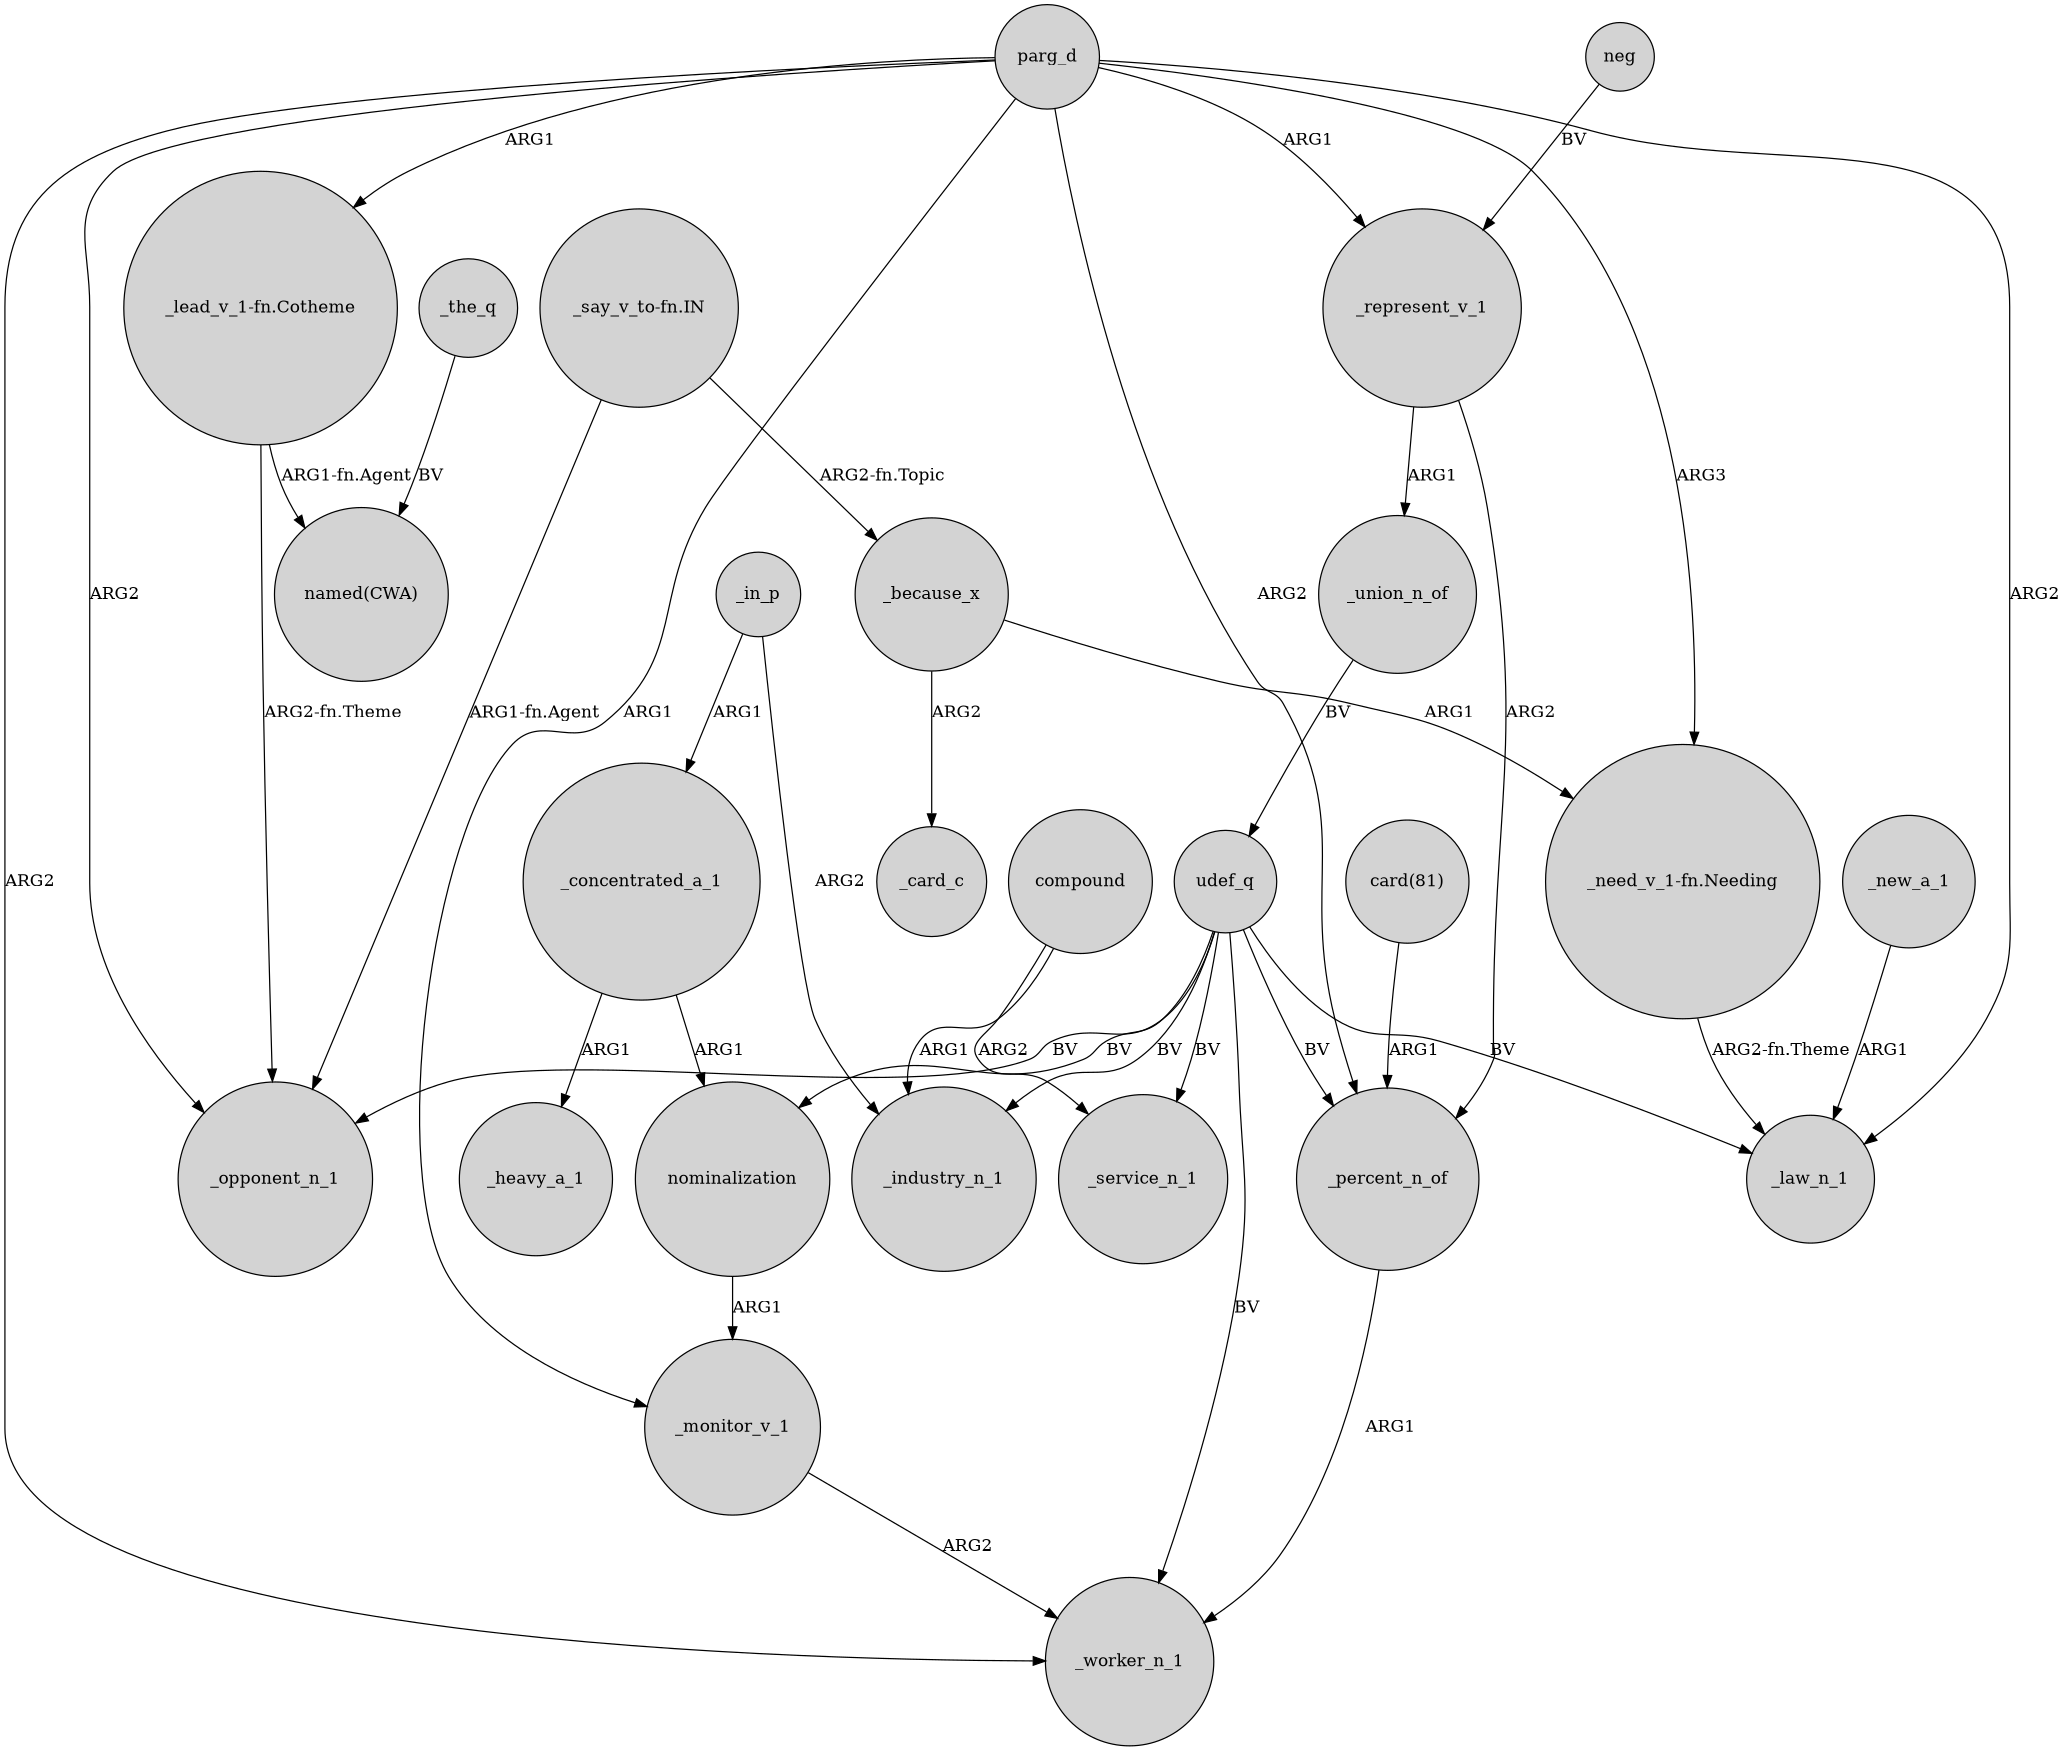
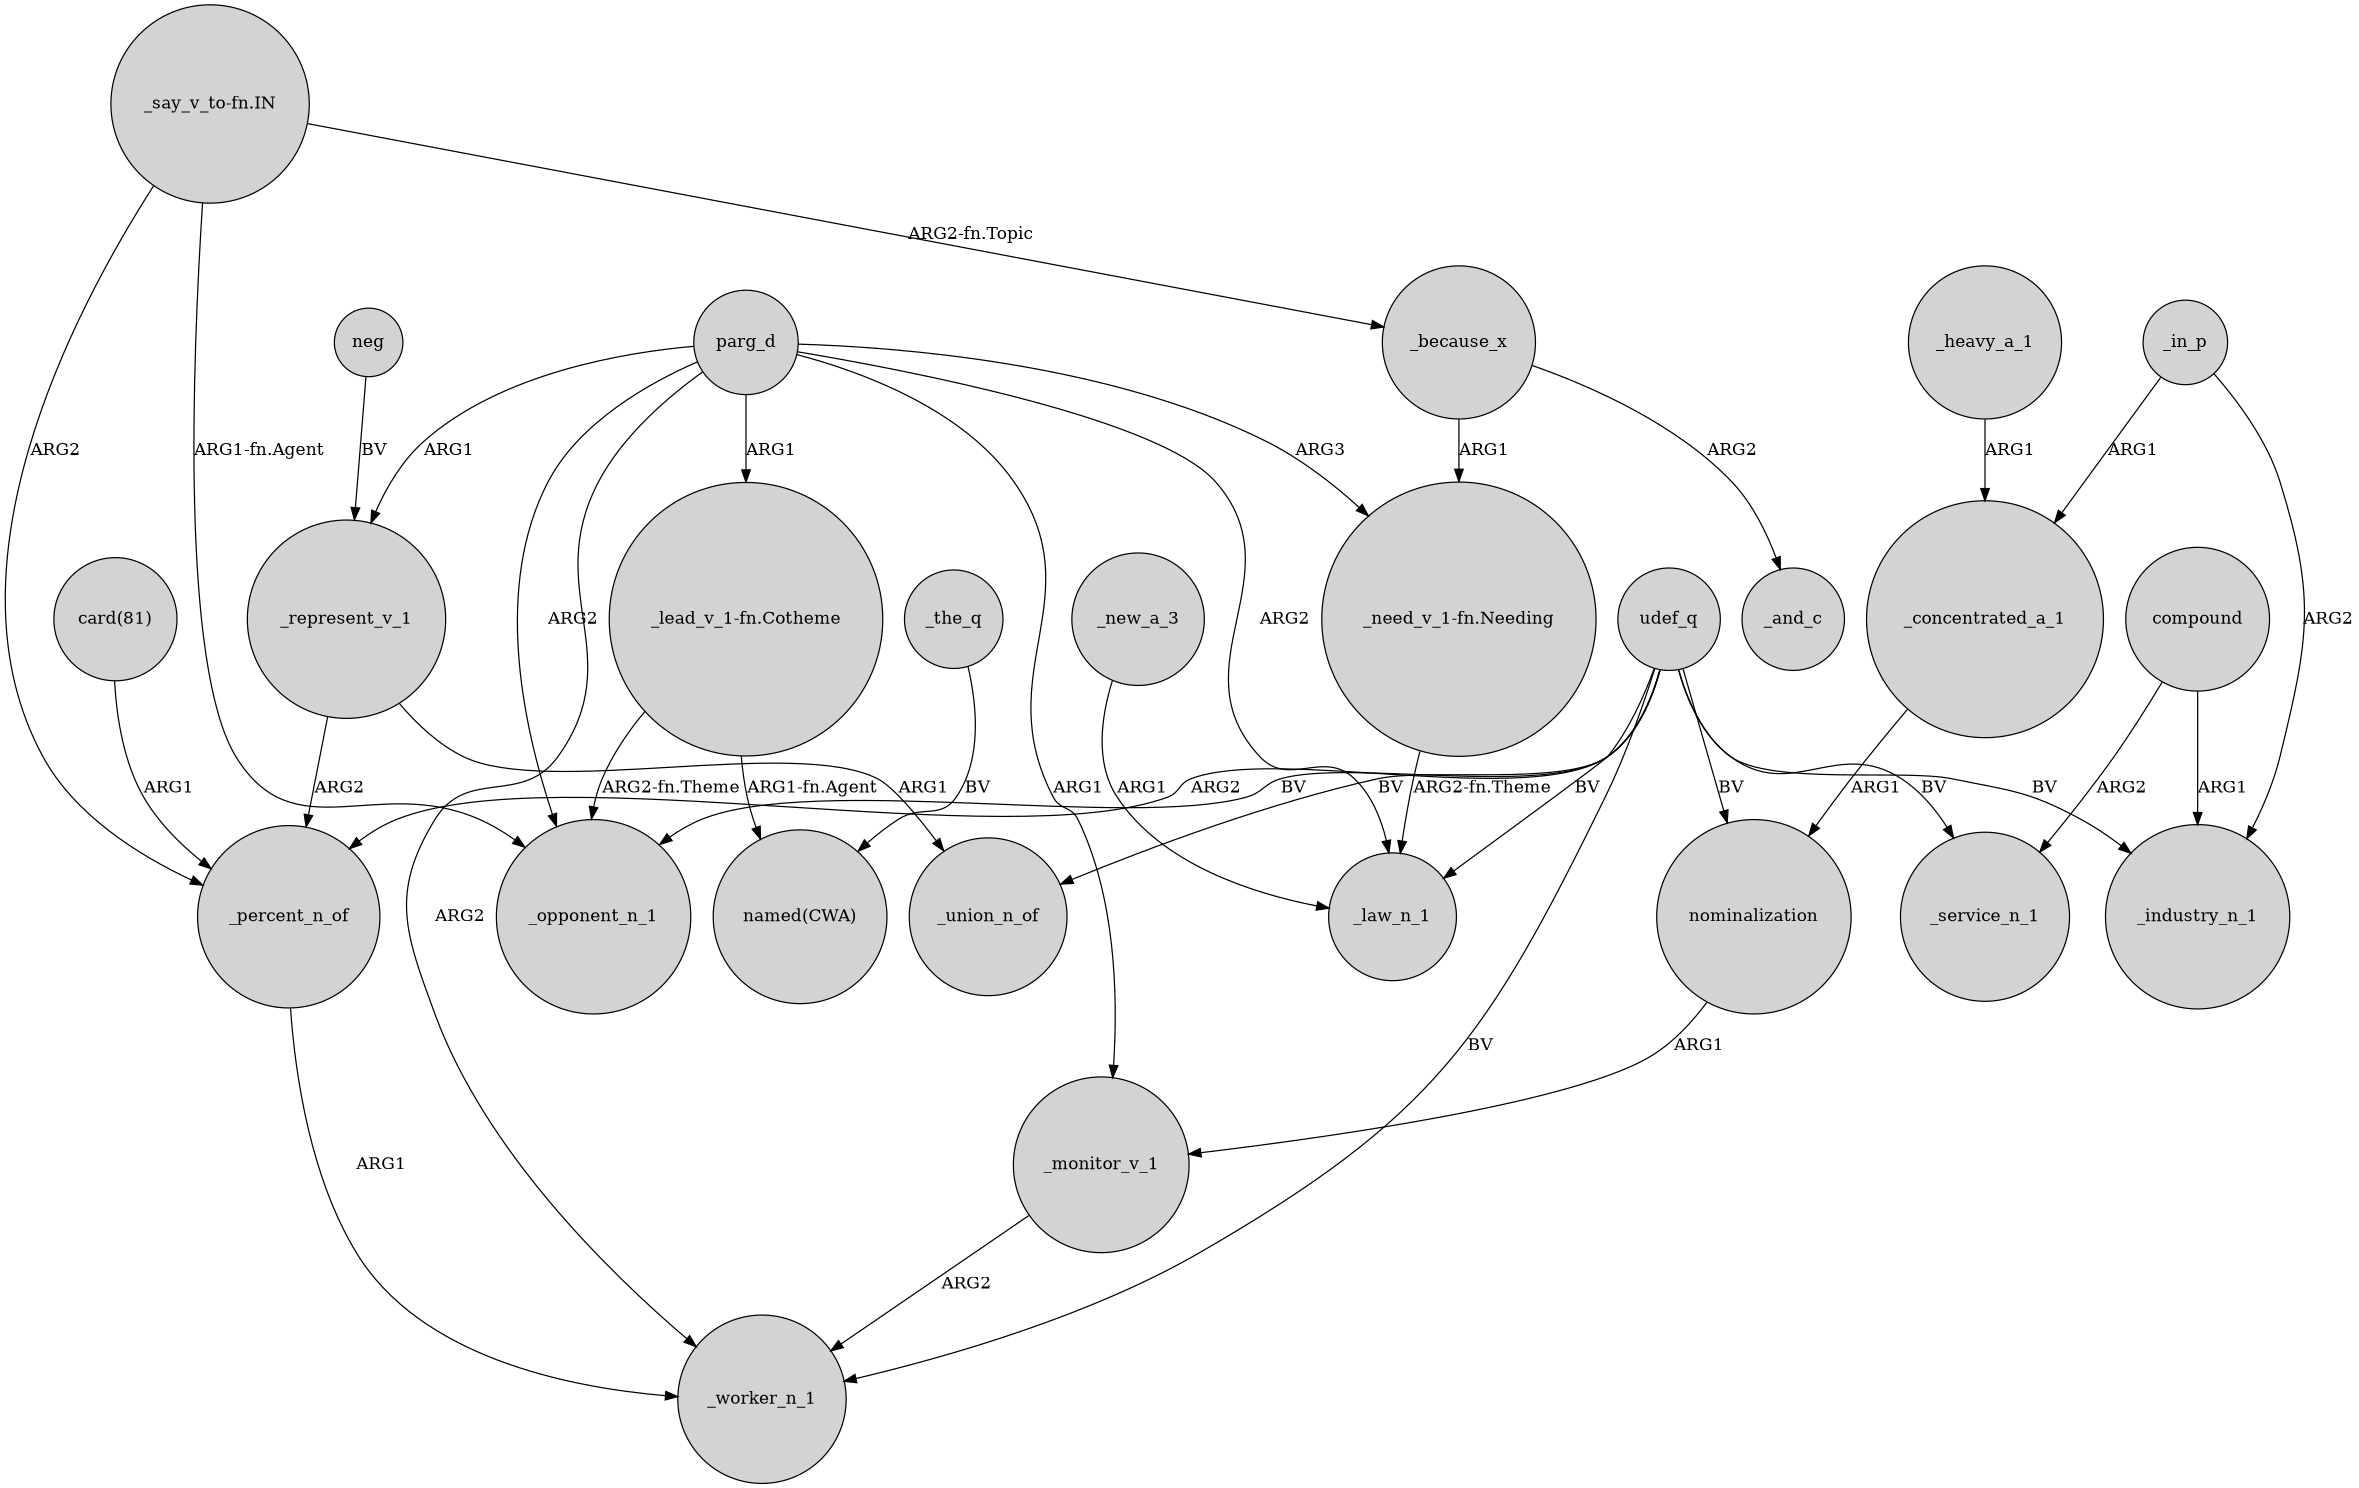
(1209, 600) -> (9, 557)
(1307, 733) -> (1369, 781)
(932, 882) -> (1793, 619)
(1909, 882) -> (1138, 619)
(584, 1044) -> (1985, 454)
(1317, 1050) -> (1216, 788)
